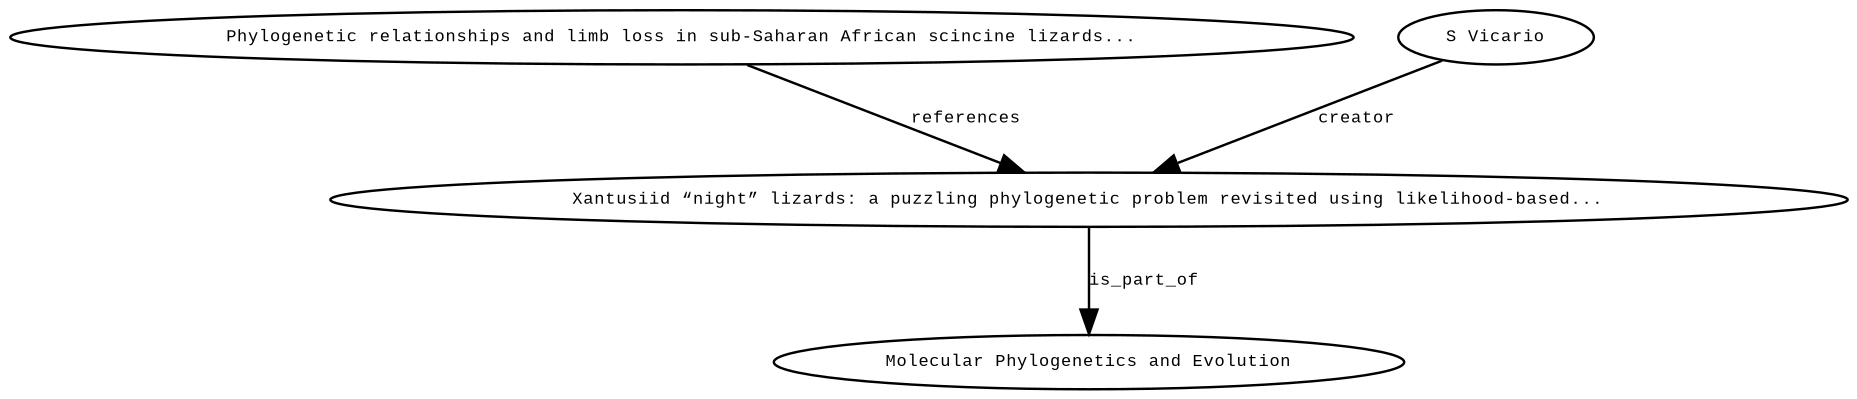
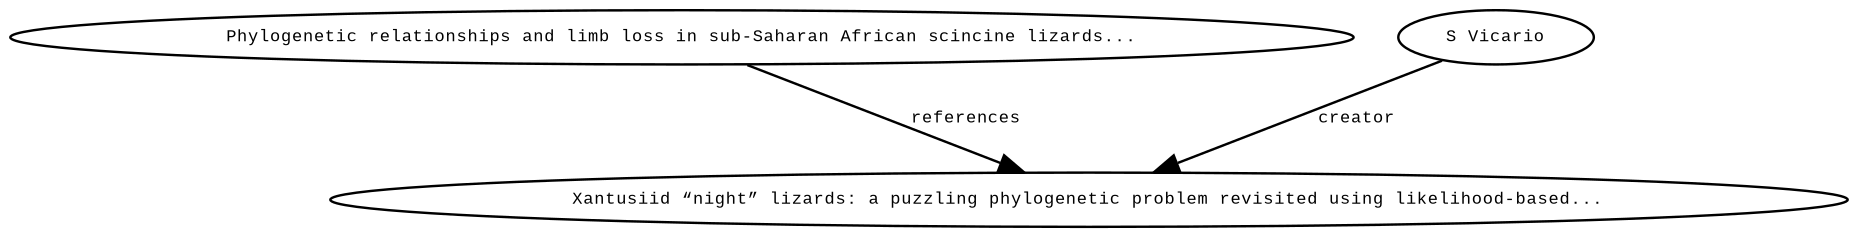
(1089, 362) -> none
